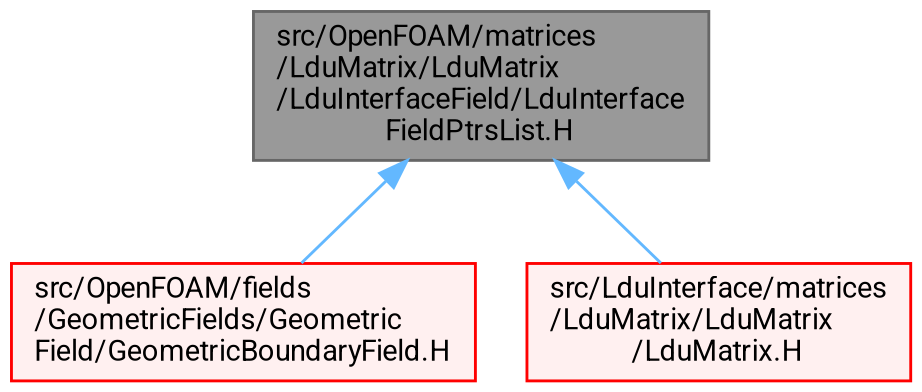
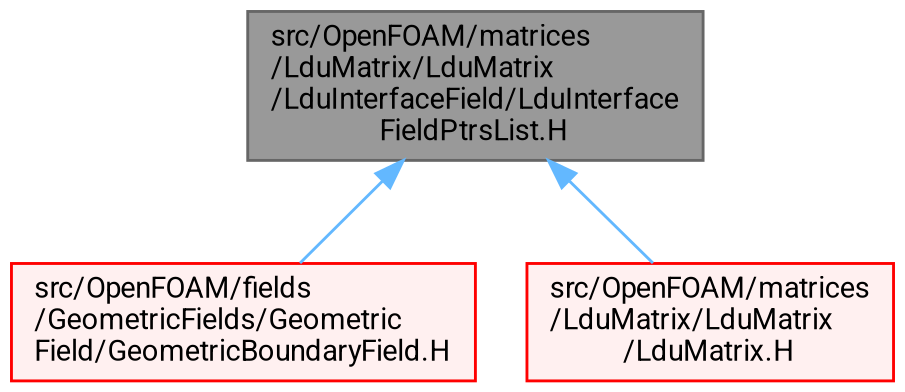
(719, 322) -> (710, 322)
